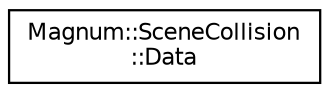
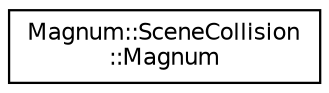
(165, 47) -> (165, 47)
